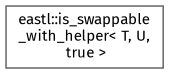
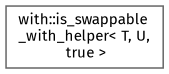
(85, 37) -> (85, 37)
